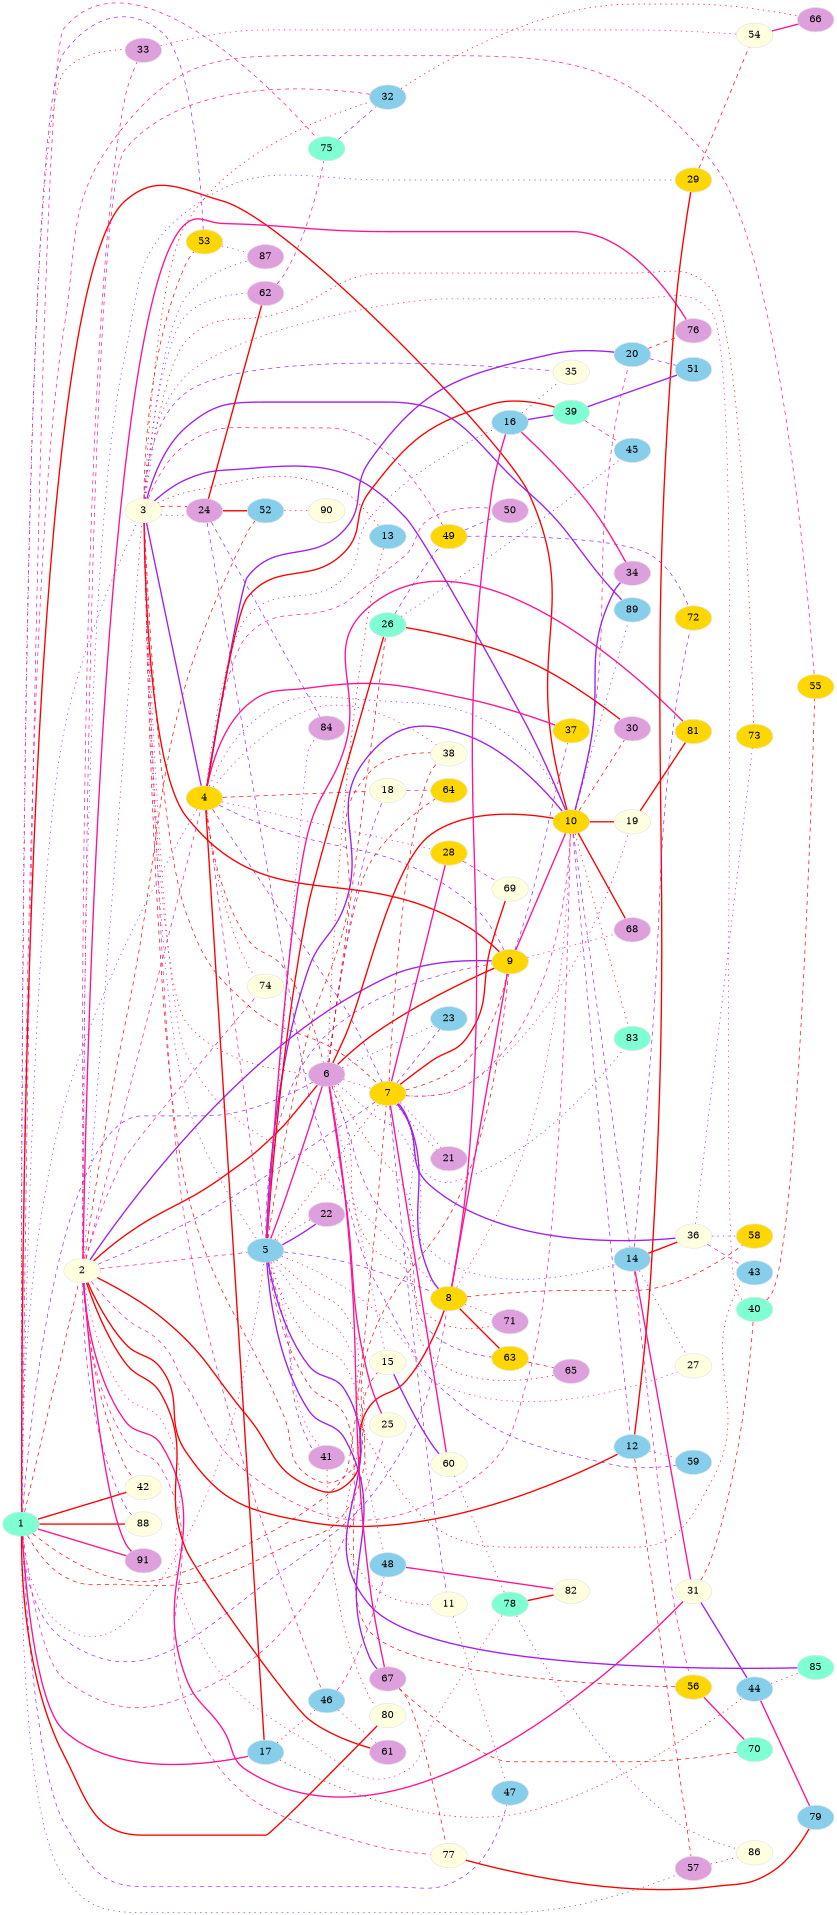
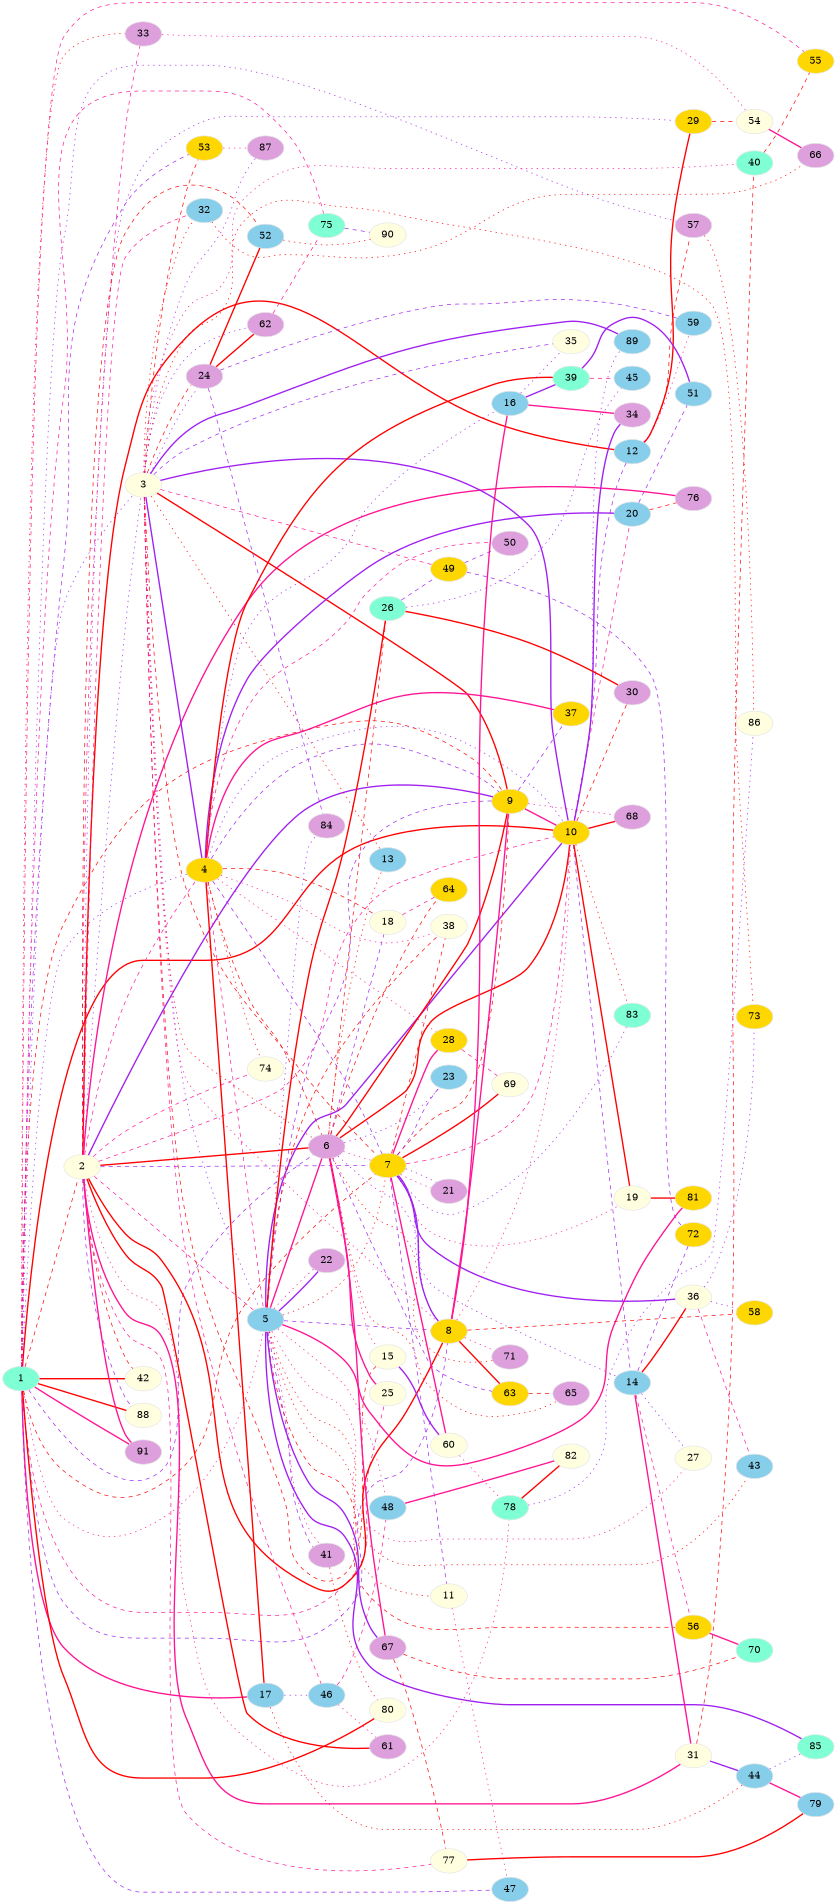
(357, 123) -> (357, 230)
(296, 1726) -> (296, 1695)
